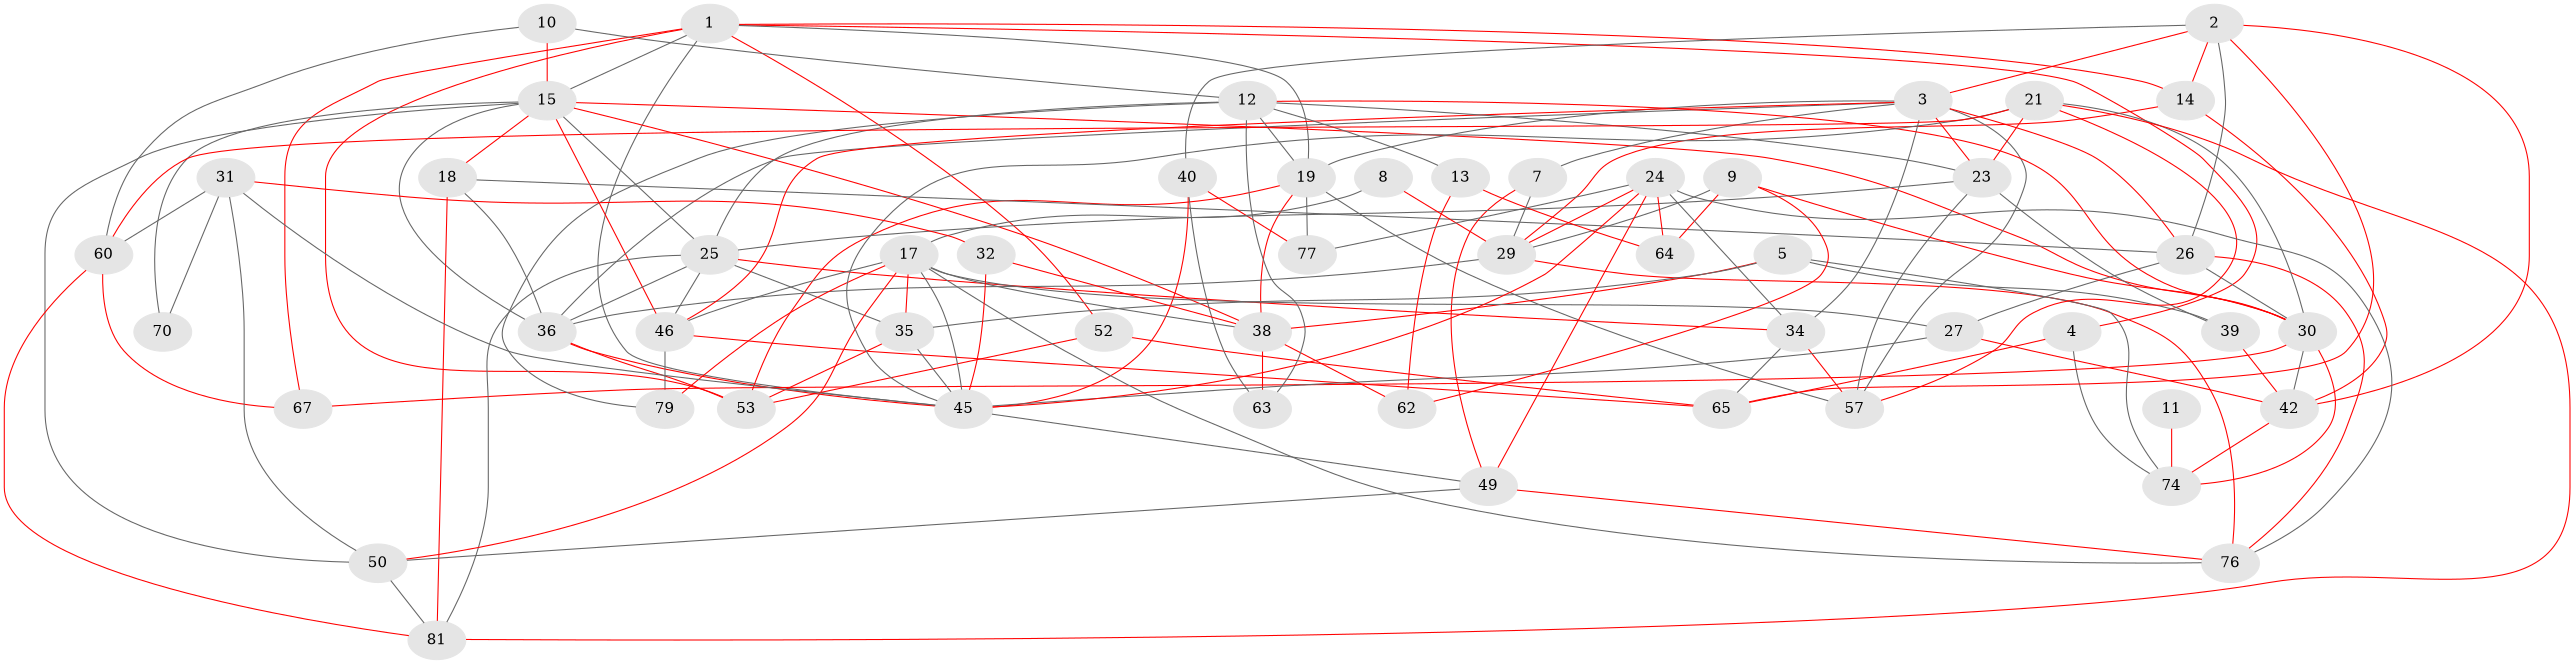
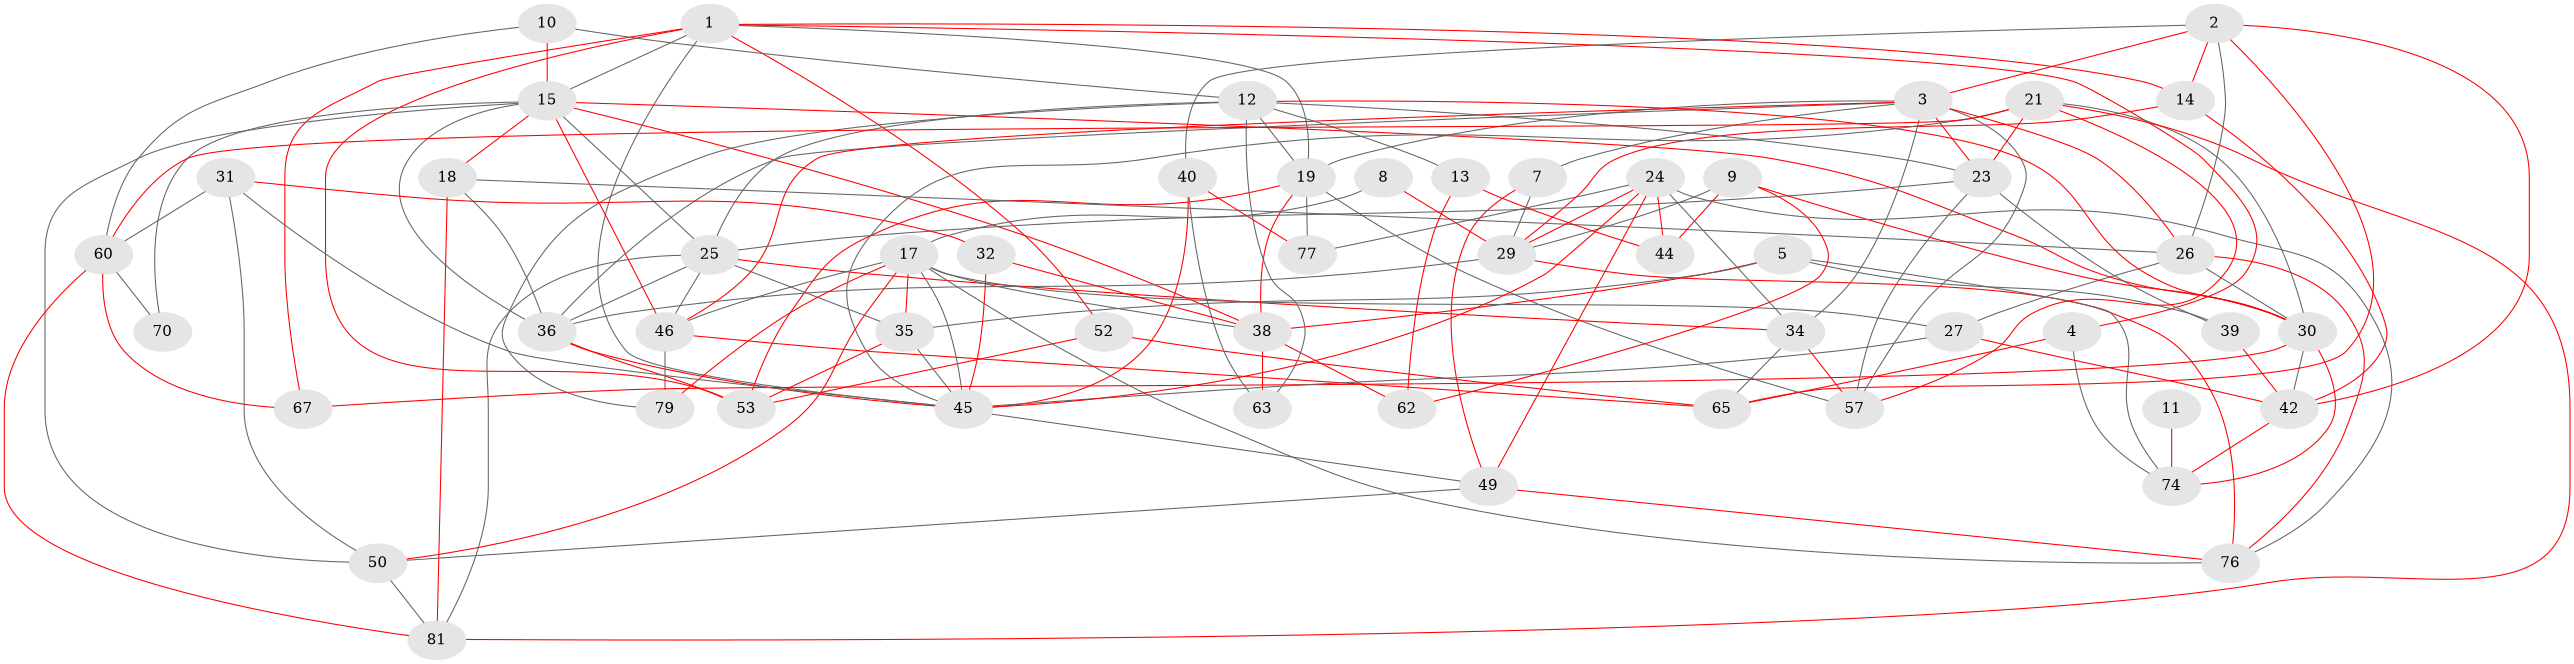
(194, 255) -> (133, 293)
(1665, 255) -> (1665, 255)
